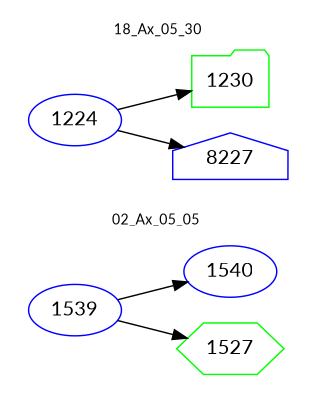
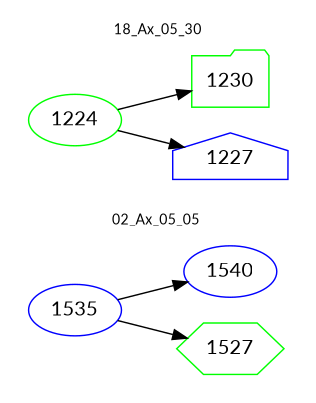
(75, 120) -> (75, 120)
(230, 159) -> (230, 159)
(75, 310) -> (75, 310)
